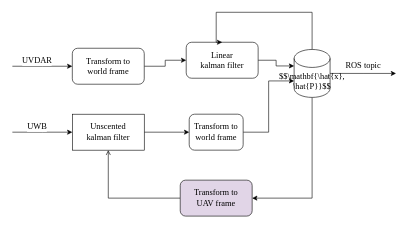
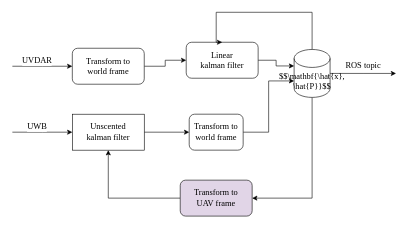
(108, 154) -> (108, 155)
